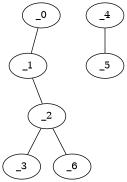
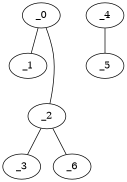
(37, 91) -> (54, 65)
